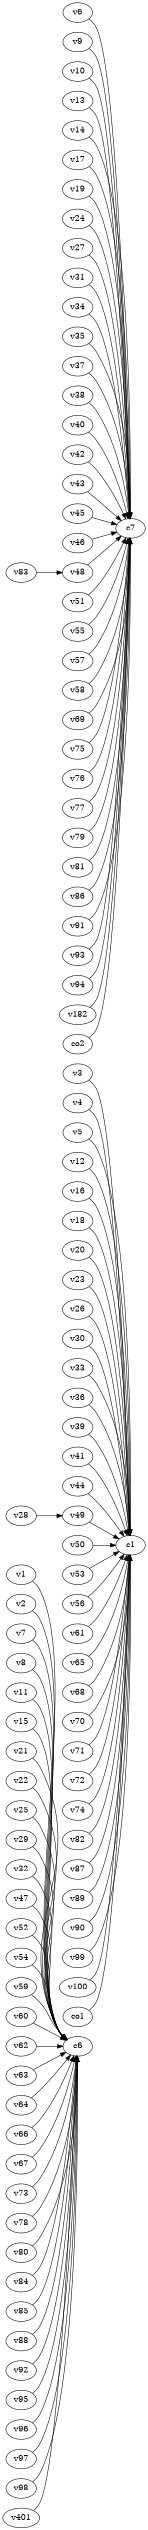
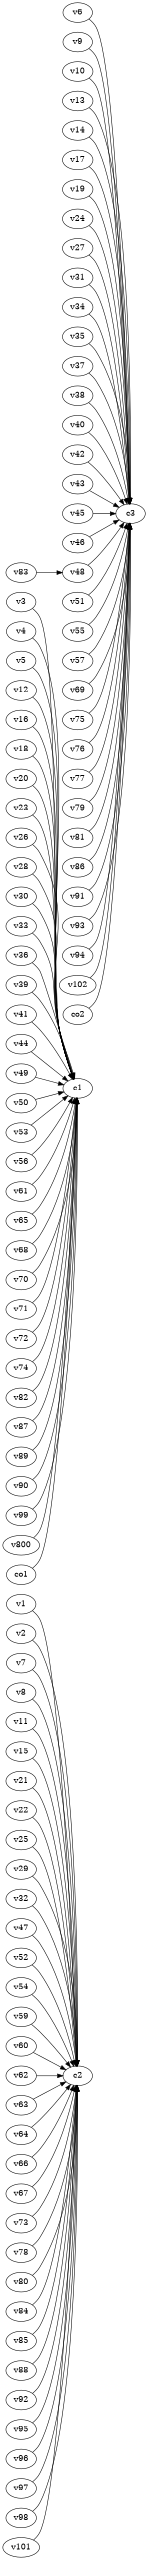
(131, 528) -> (131, 514)
(78, 690) -> none
(78, 1015) -> (78, 985)
(47, 1516) -> (55, 972)
(78, 1987) -> (21, 1545)
(78, 2046) -> (78, 2076)
(21, 2518) -> (21, 2547)
